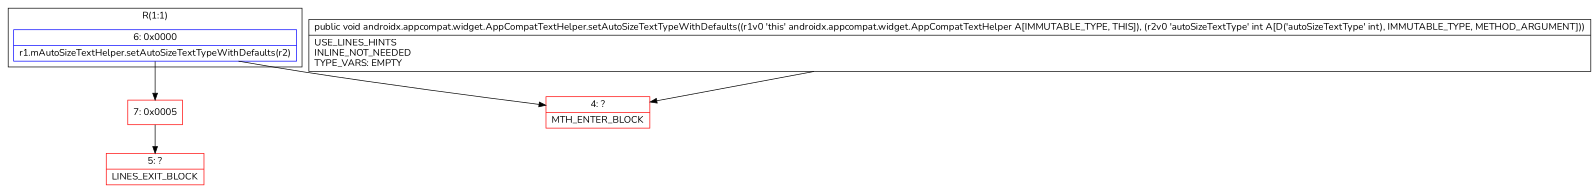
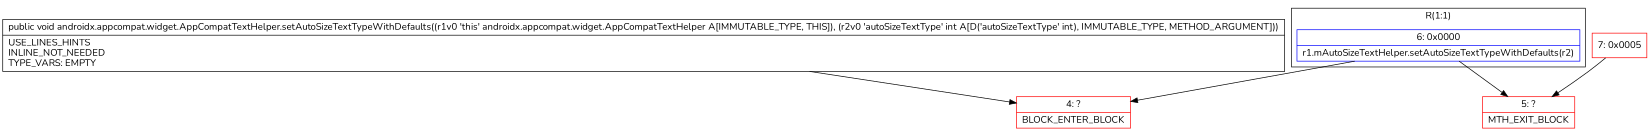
(155, 77) -> (1481, 77)
(598, 120) -> (1074, 120)
(155, 177) -> (1529, 120)
